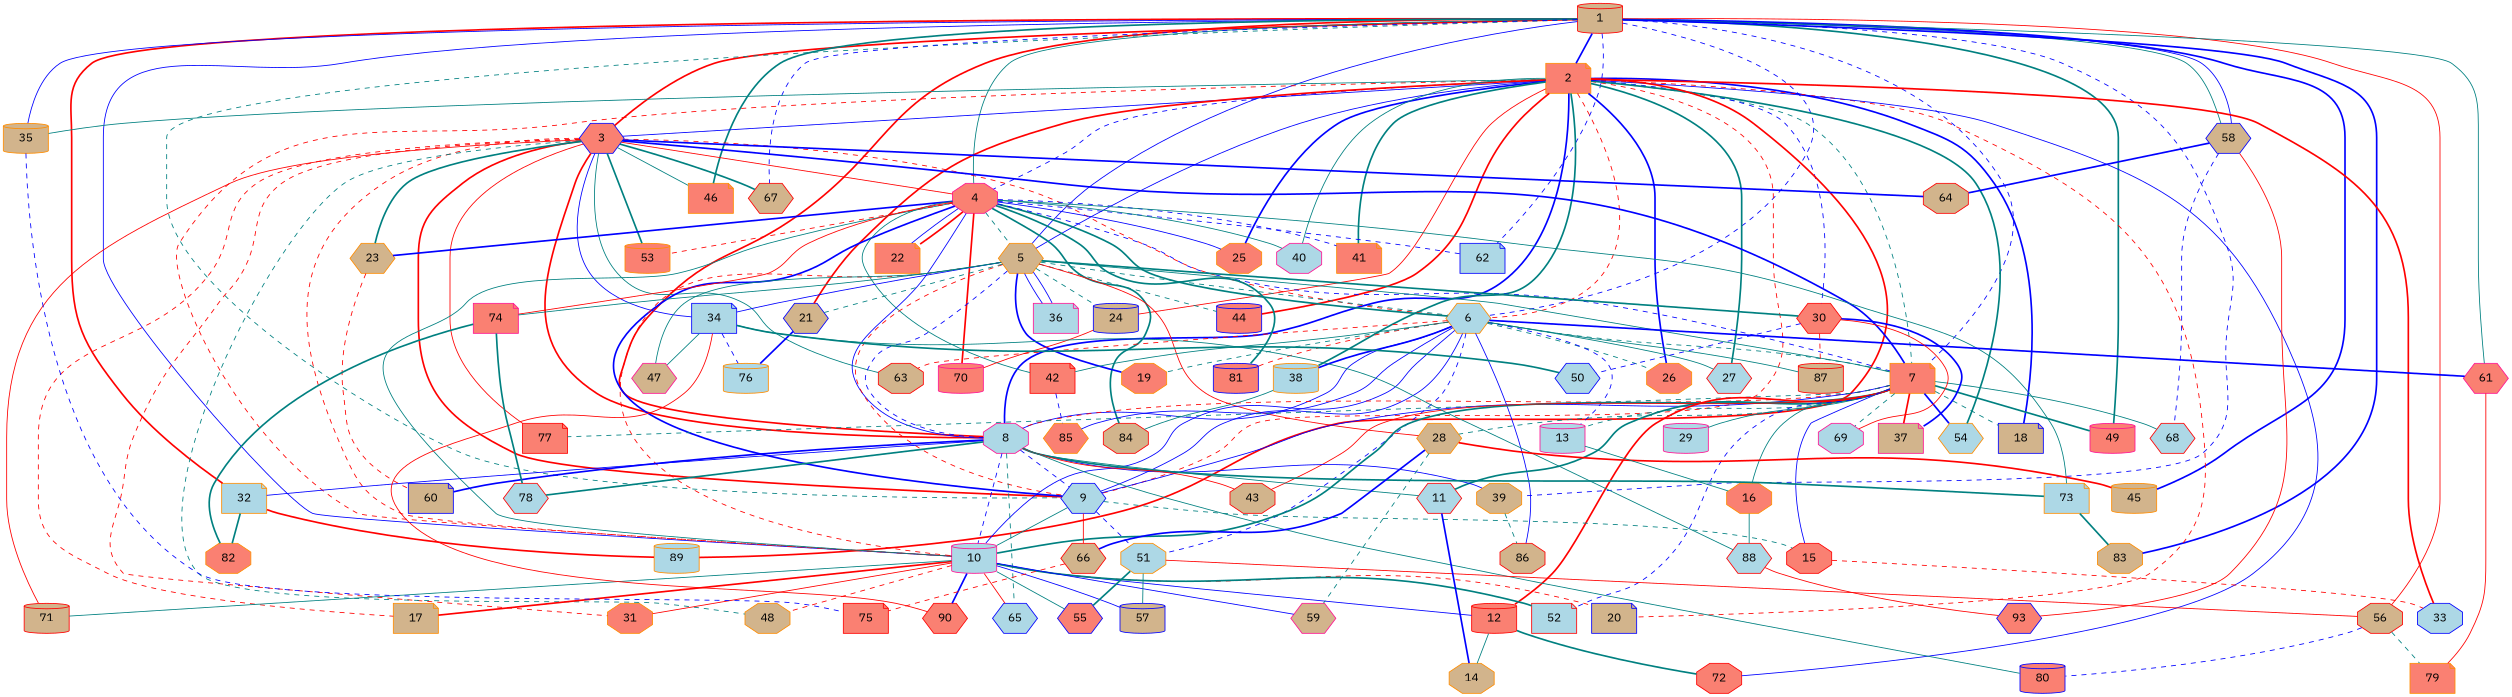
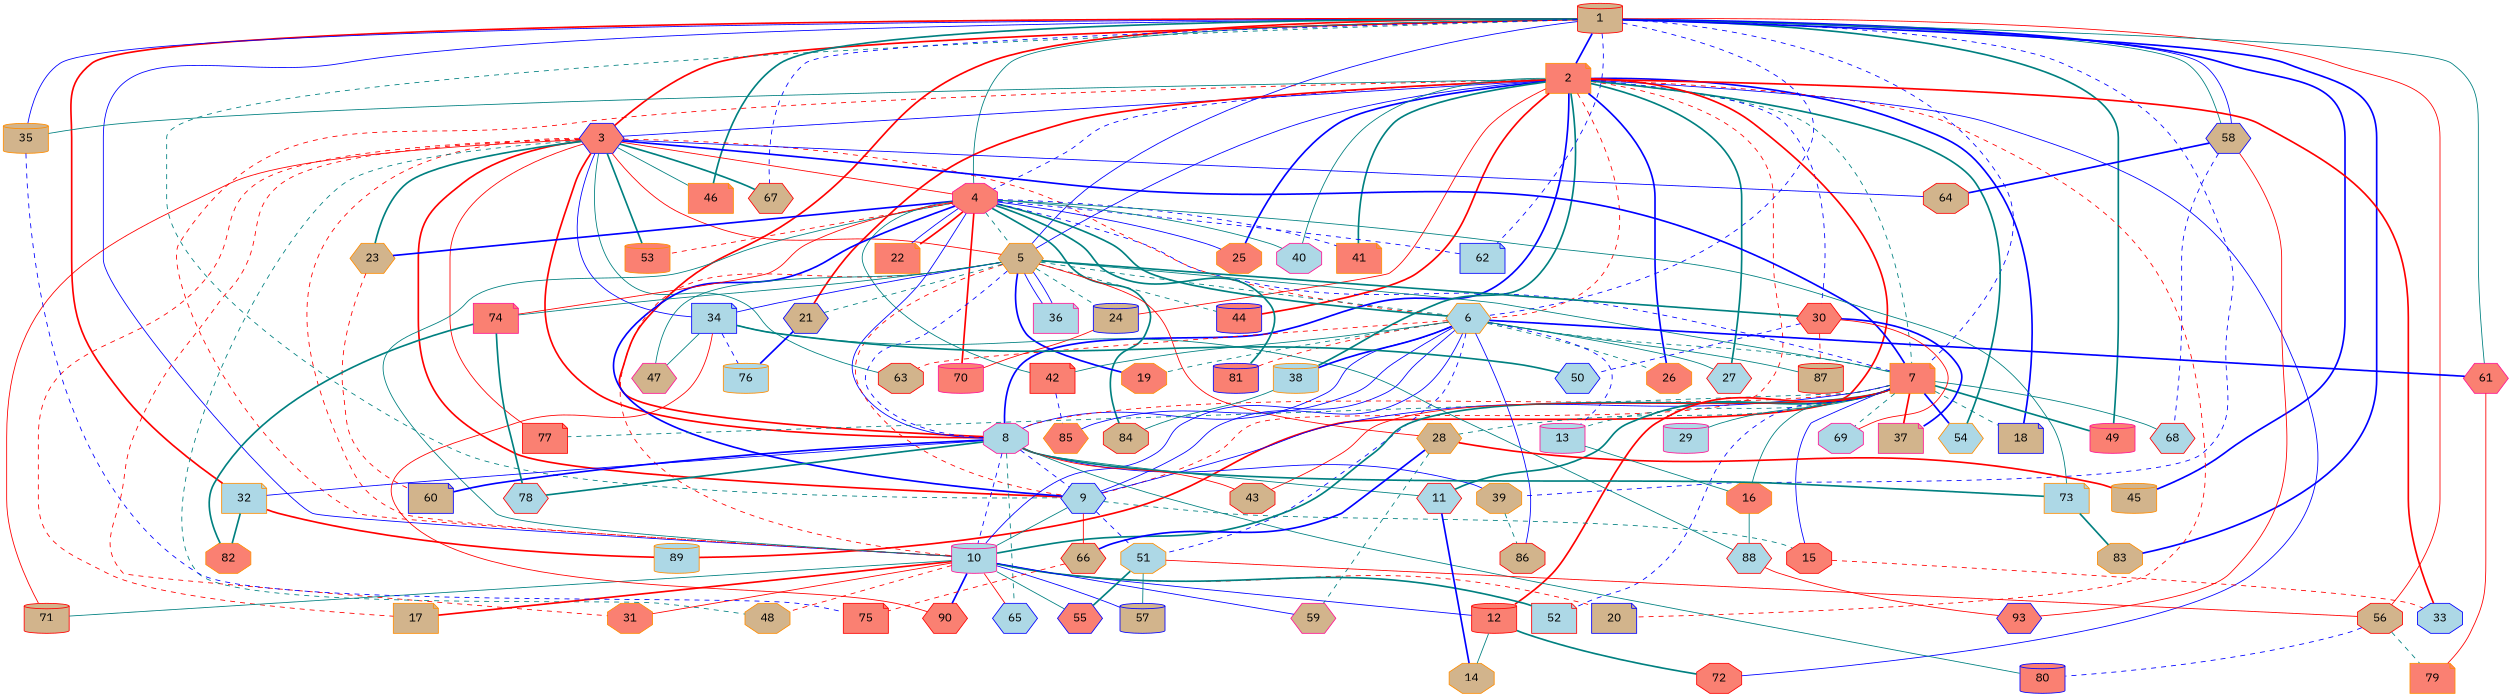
(1273, 168) -> (1273, 168)
none -> (835, 239)
